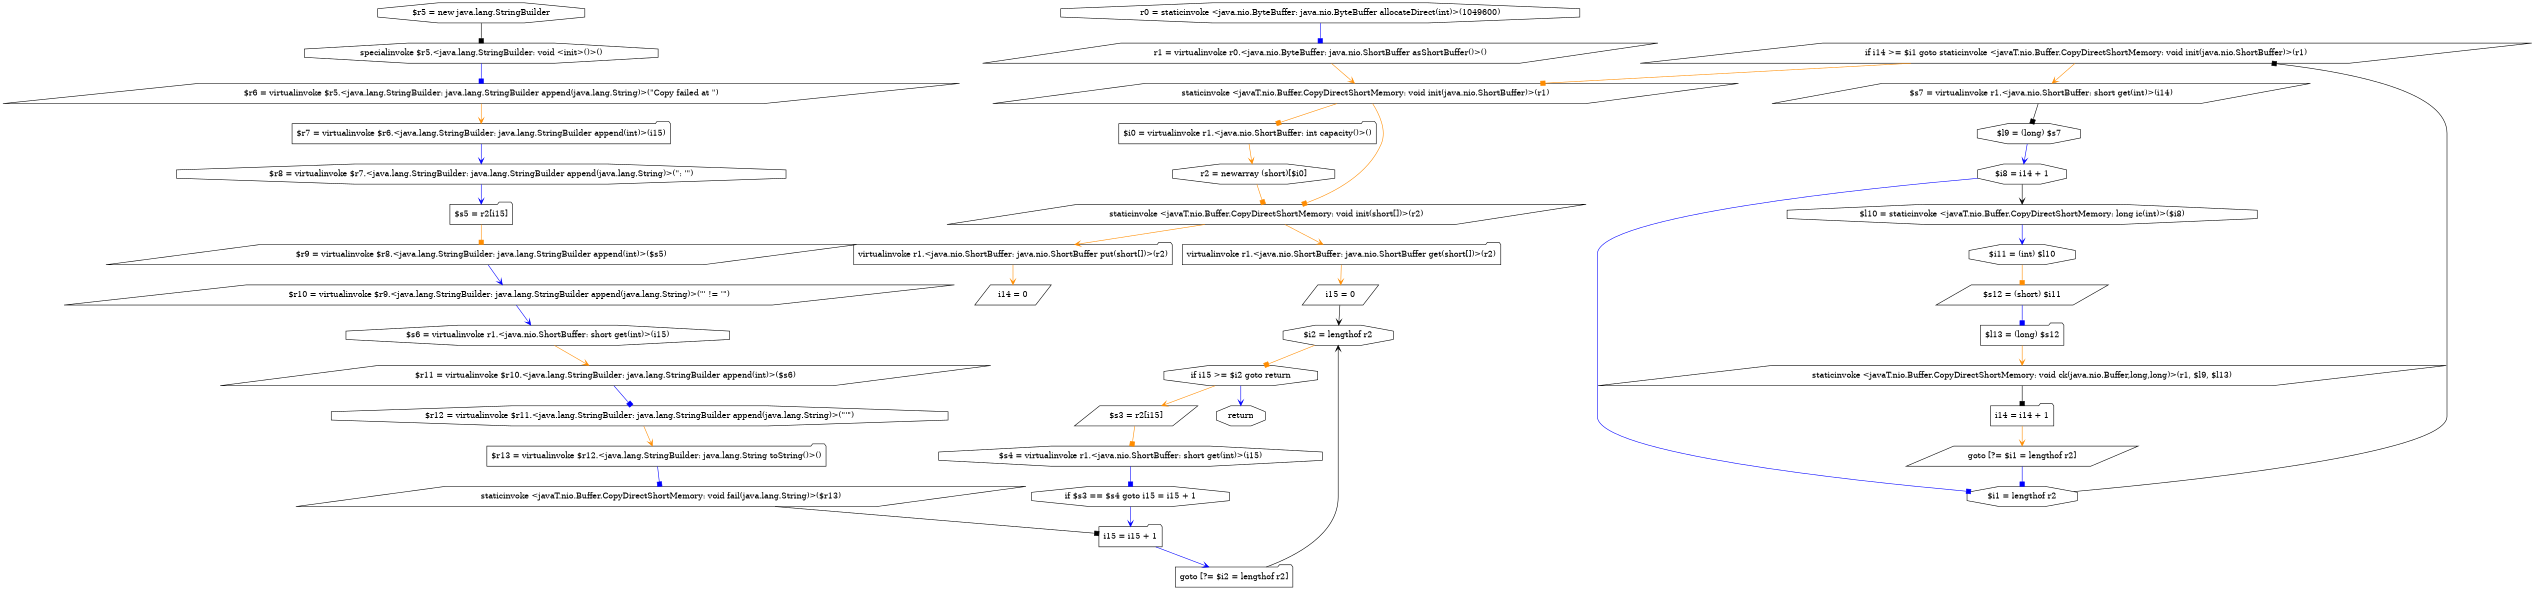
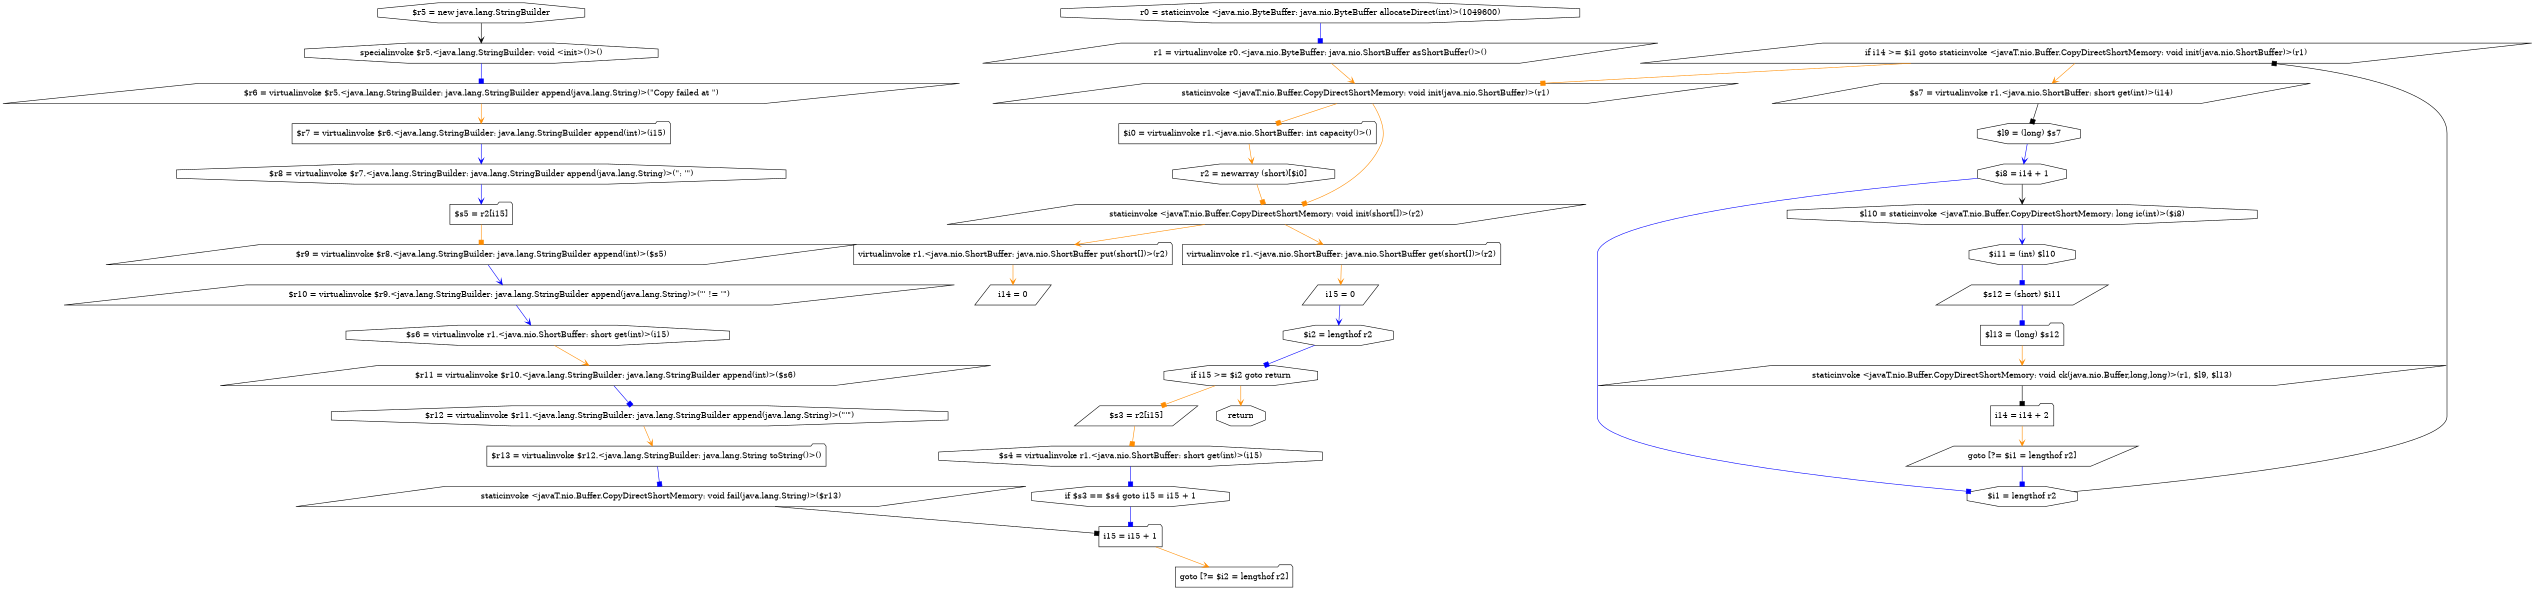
(481, 30) -> (481, 30)
(2022, 272) -> (2022, 272)
(1339, 312) -> (1339, 312)
(1292, 354) -> (1292, 354)
(1241, 393) -> (1241, 393)
(1191, 395) -> (1191, 395)
(2022, 416) -> (2022, 416)
(1338, 477) -> none
(1131, 514) -> (1131, 514)
(1180, 556) -> (1180, 556)
